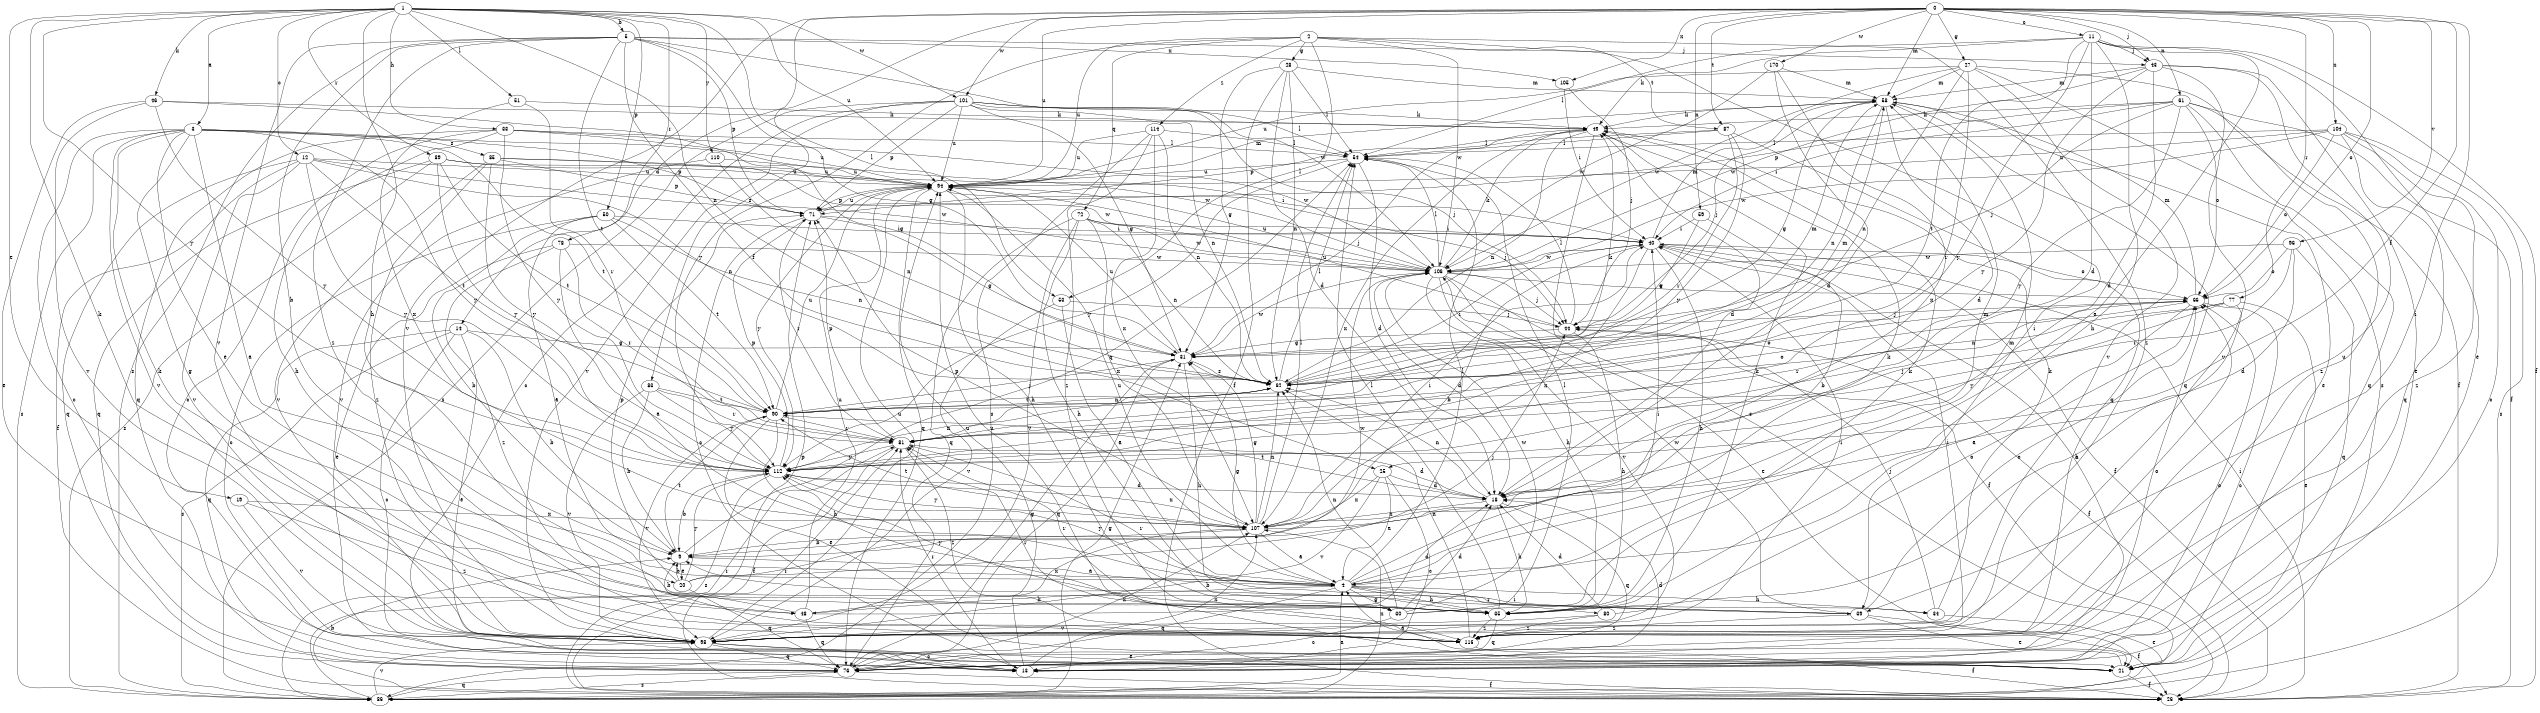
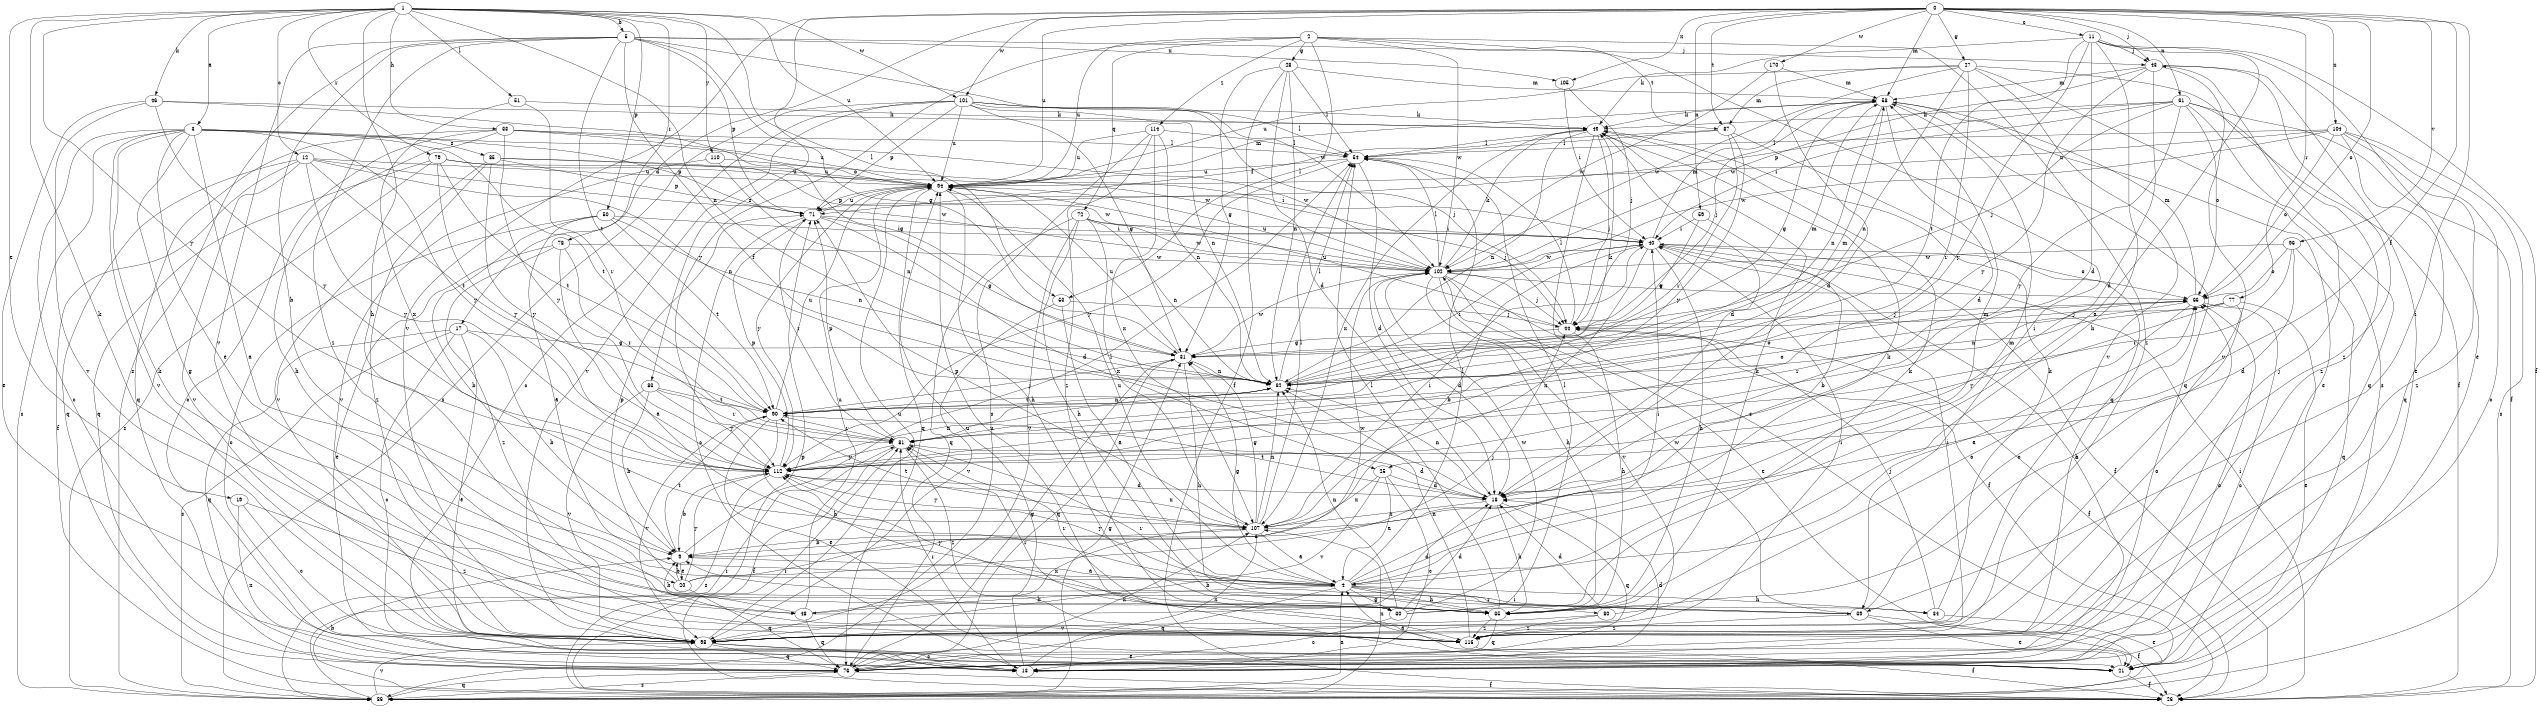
(1718, 57) -> none
(1928, 83) -> (1838, 73)
(438, 158) -> (438, 158)
(856, 172) -> (856, 172)
(1252, 172) -> (1252, 172)
(1380, 215) -> (1608, 231)
(1438, 272) -> (1438, 272)
(459, 329) -> (459, 329)
(1111, 358) -> (1111, 358)
(2344, 358) -> (2344, 358)
(1220, 372) -> (1220, 372)
none -> (1141, 382)
(1574, 403) -> (1934, 321)
(1748, 404) -> none
(745, 520) -> (454, 660)
(301, 571) -> (301, 571)
none -> (1930, 659)
